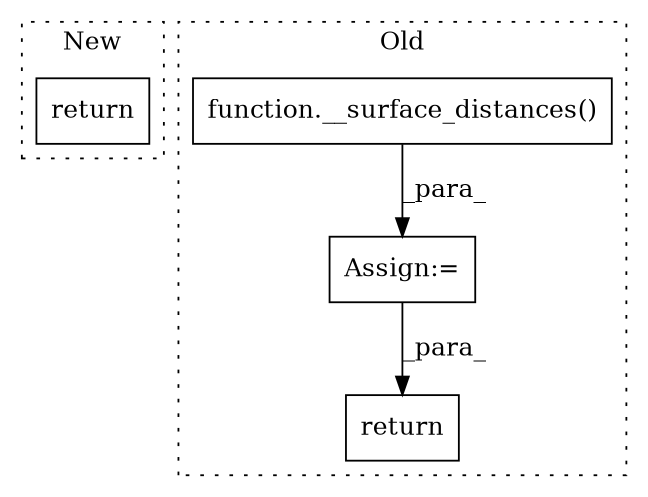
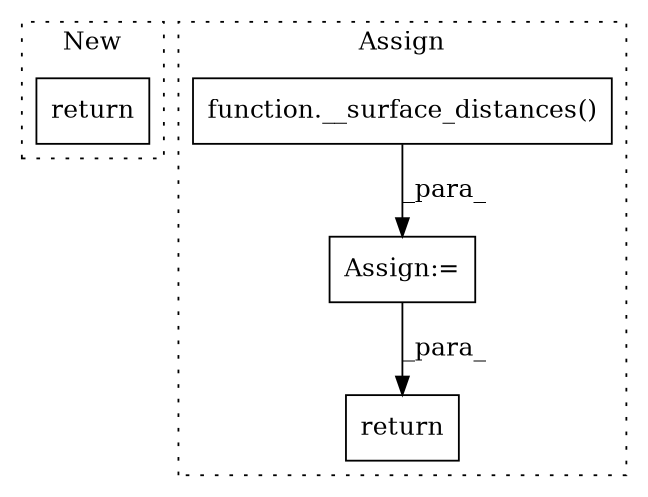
(402, 43) -> (402, 43)
